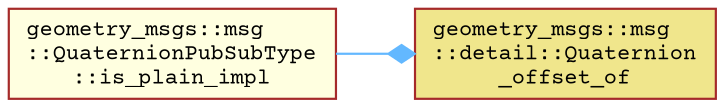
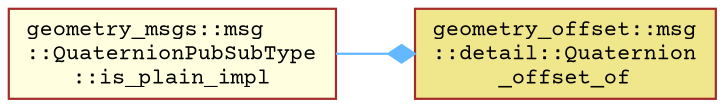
(565, 54) -> (565, 54)
